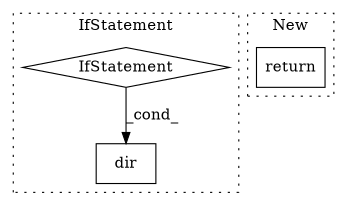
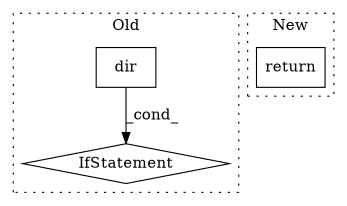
(126, 26) -> (126, 26)
(126, 110) -> (126, 110)
